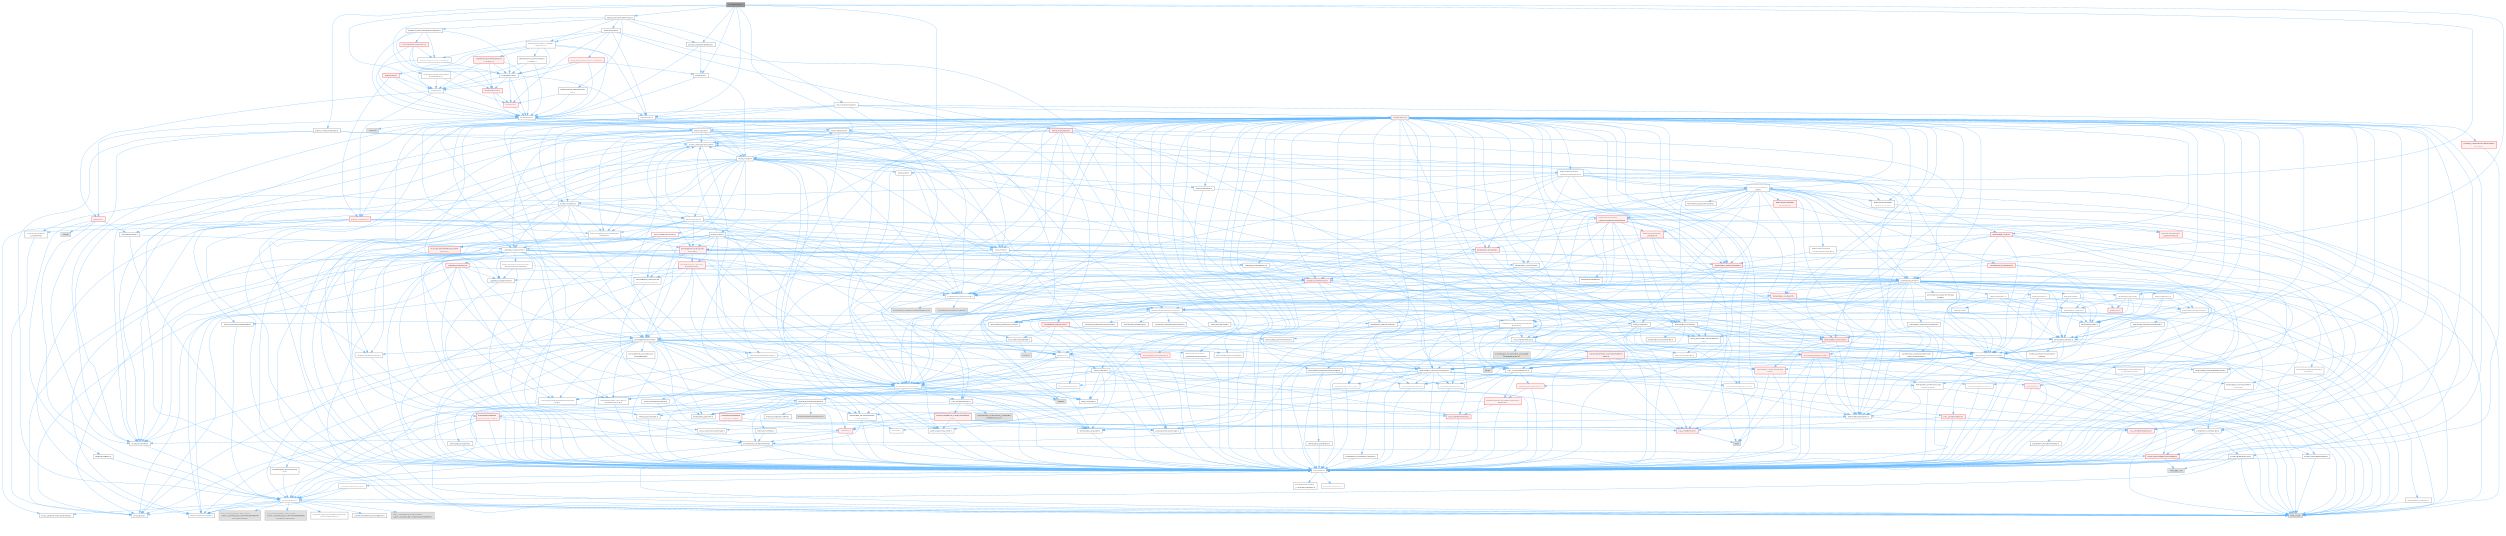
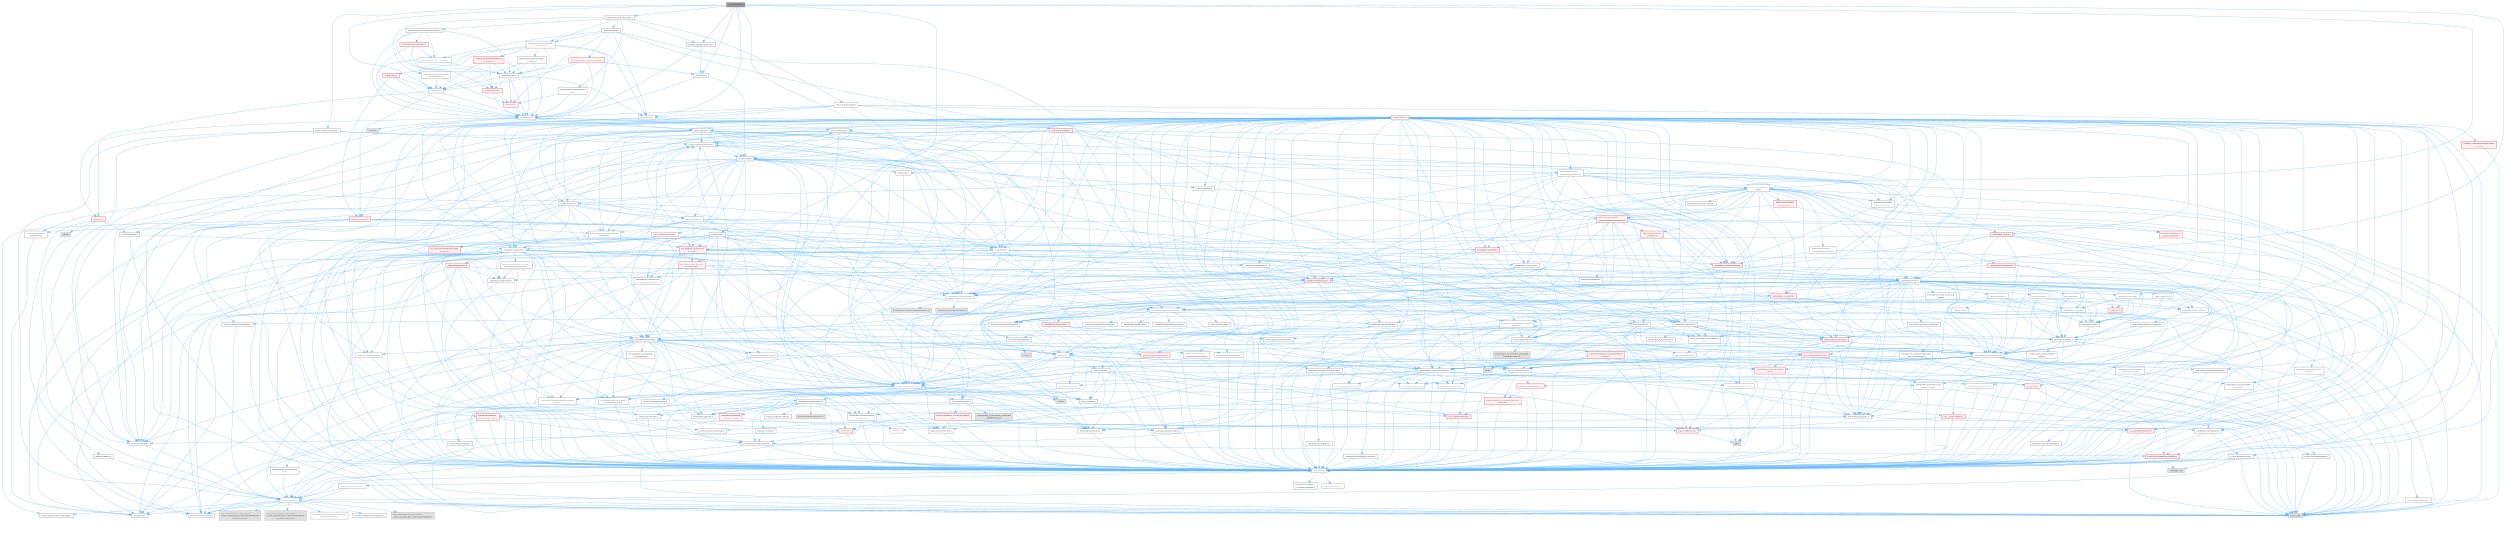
(726, 152) -> (721, 151)
none -> (1805, 235)
(2120, 321) -> none
none -> (1546, 381)
